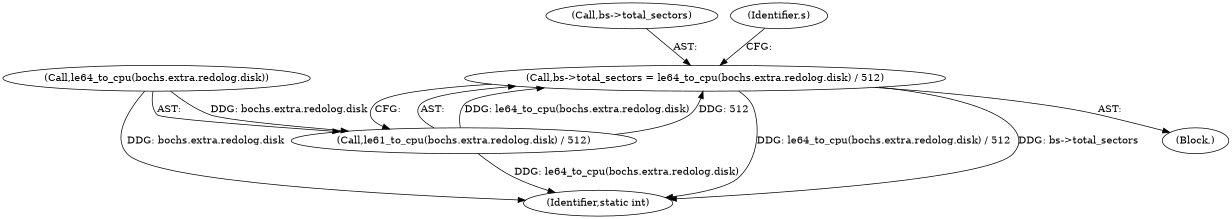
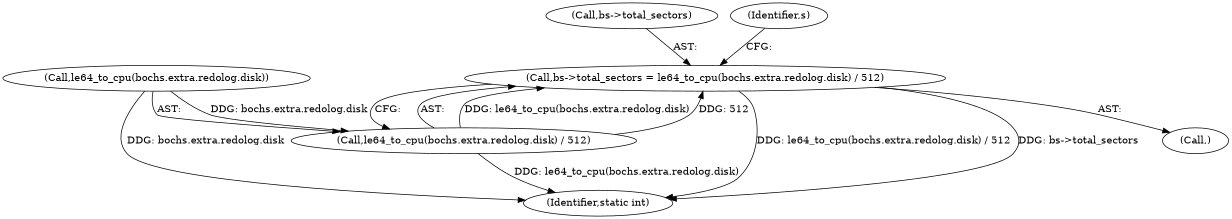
(464, 141) -> (464, 141)
(1196, 141) -> (1196, 141)
